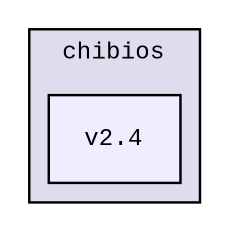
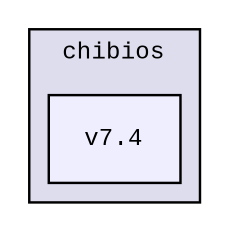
(115, 139) -> (115, 139)
